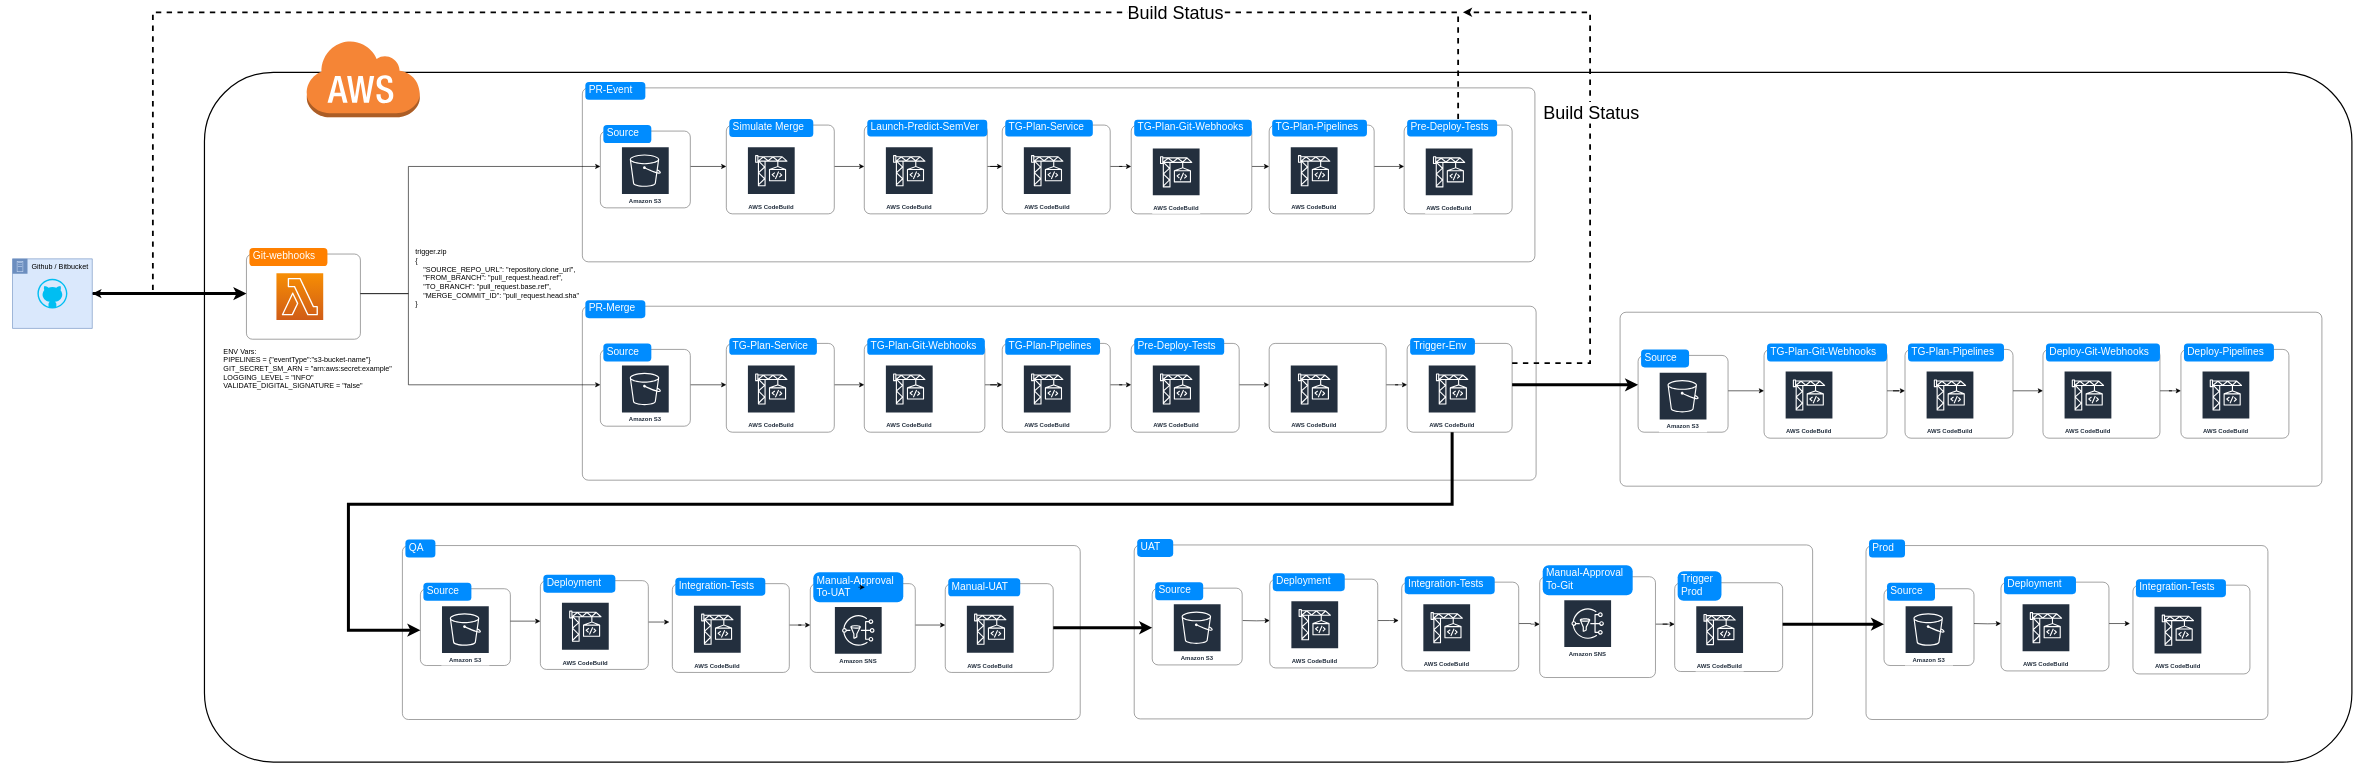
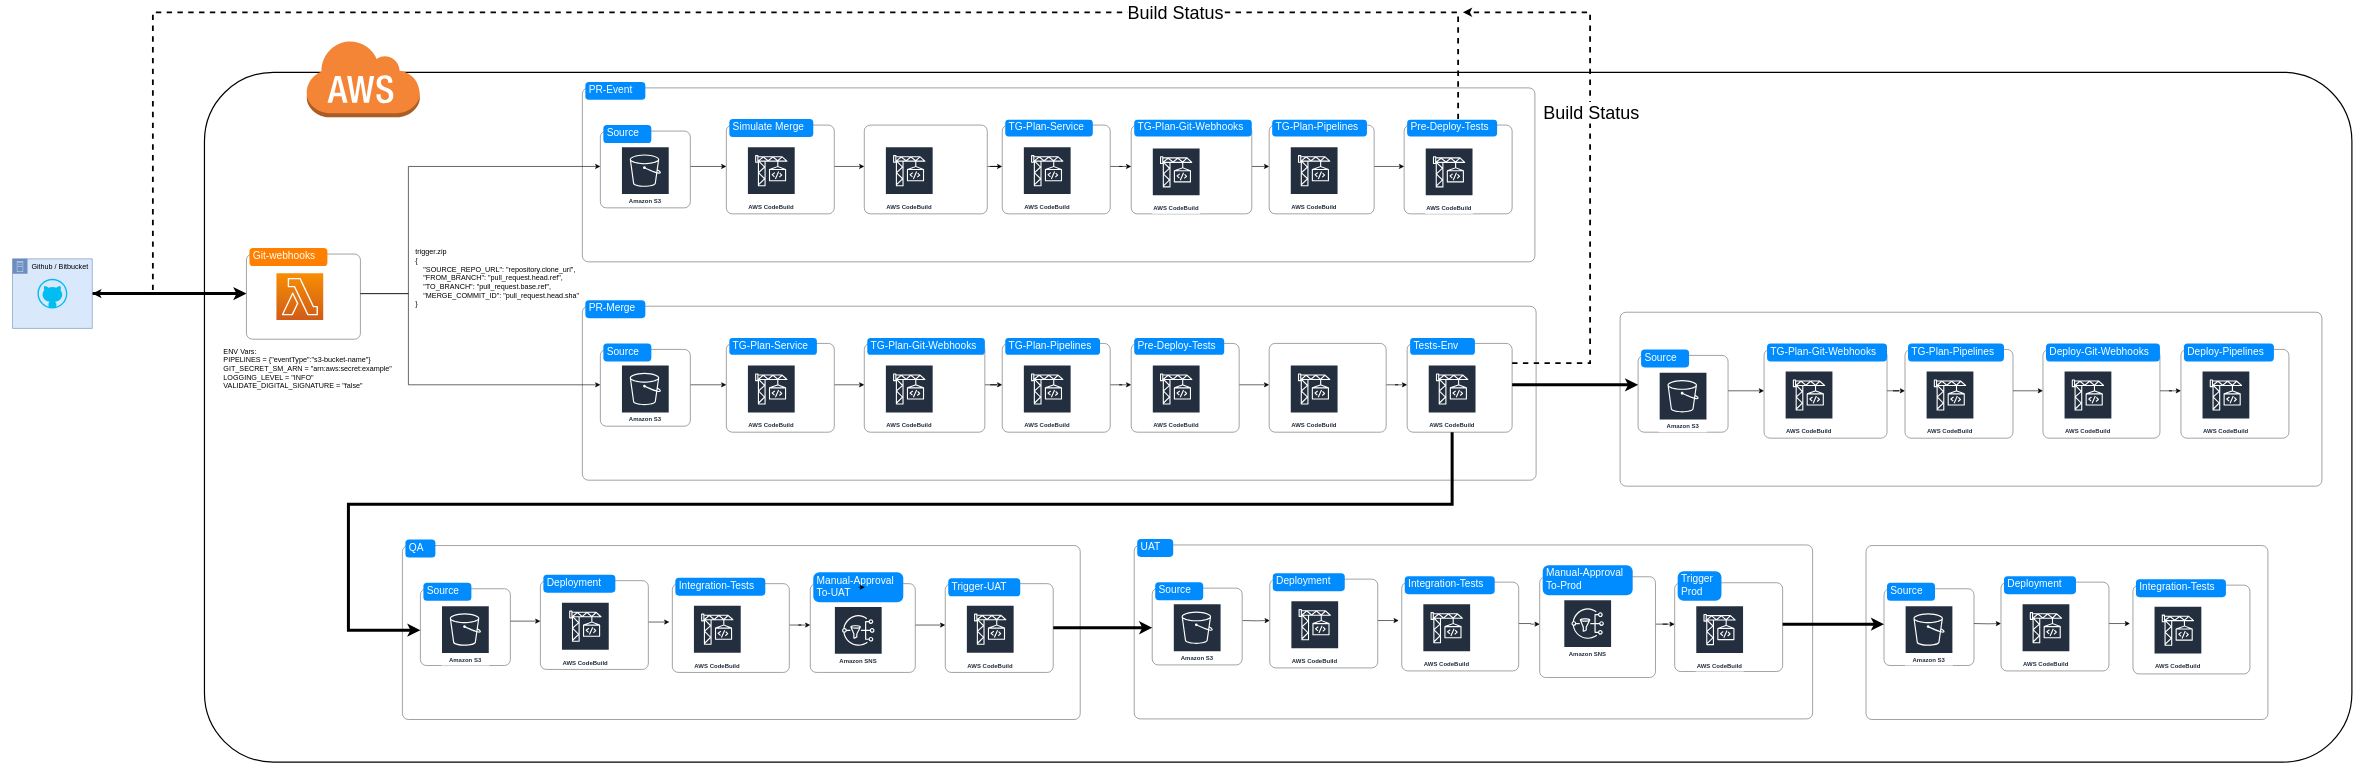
(927, 128) -> none
(1444, 346) -> (1440, 346)
(1887, 549) -> none
(1587, 580) -> (1587, 580)
(979, 587) -> (982, 587)
